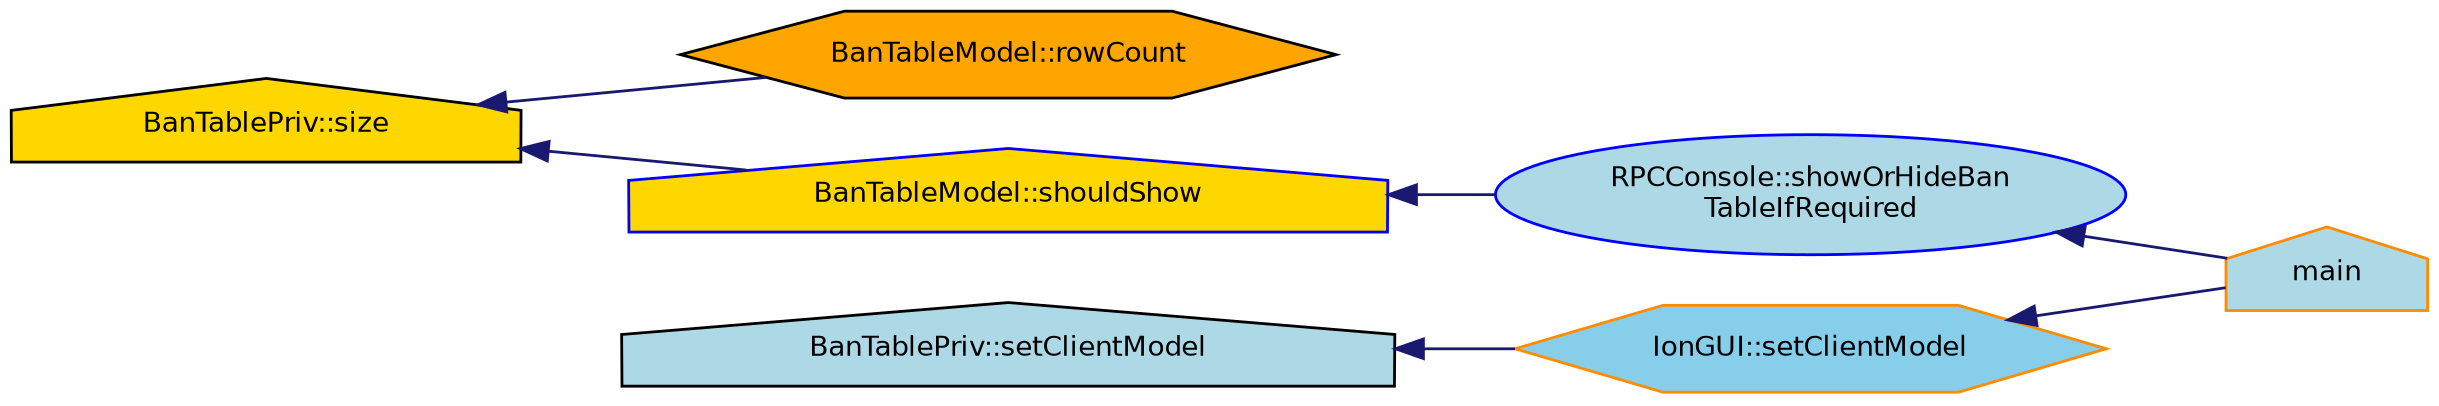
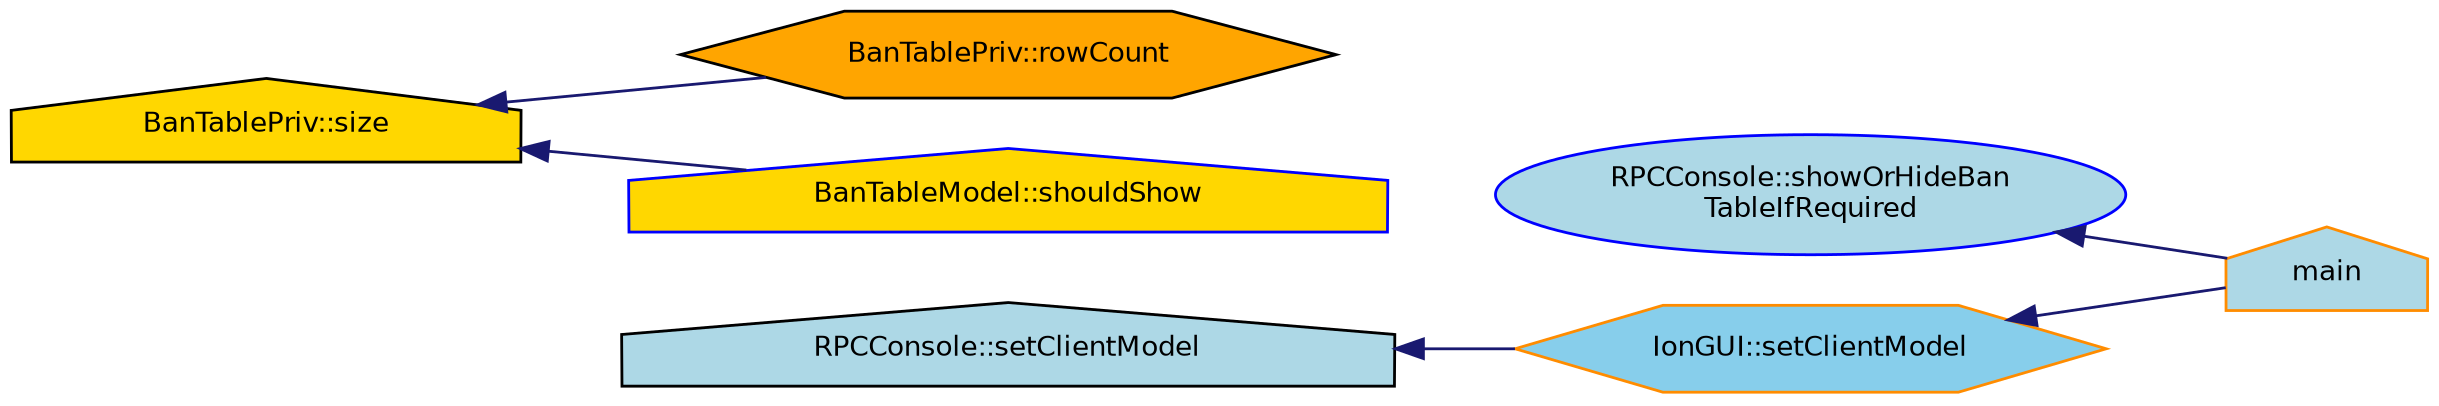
(1008, 55) -> (1008, 55)
(1456, 195) -> none
(1008, 349) -> (1008, 349)
